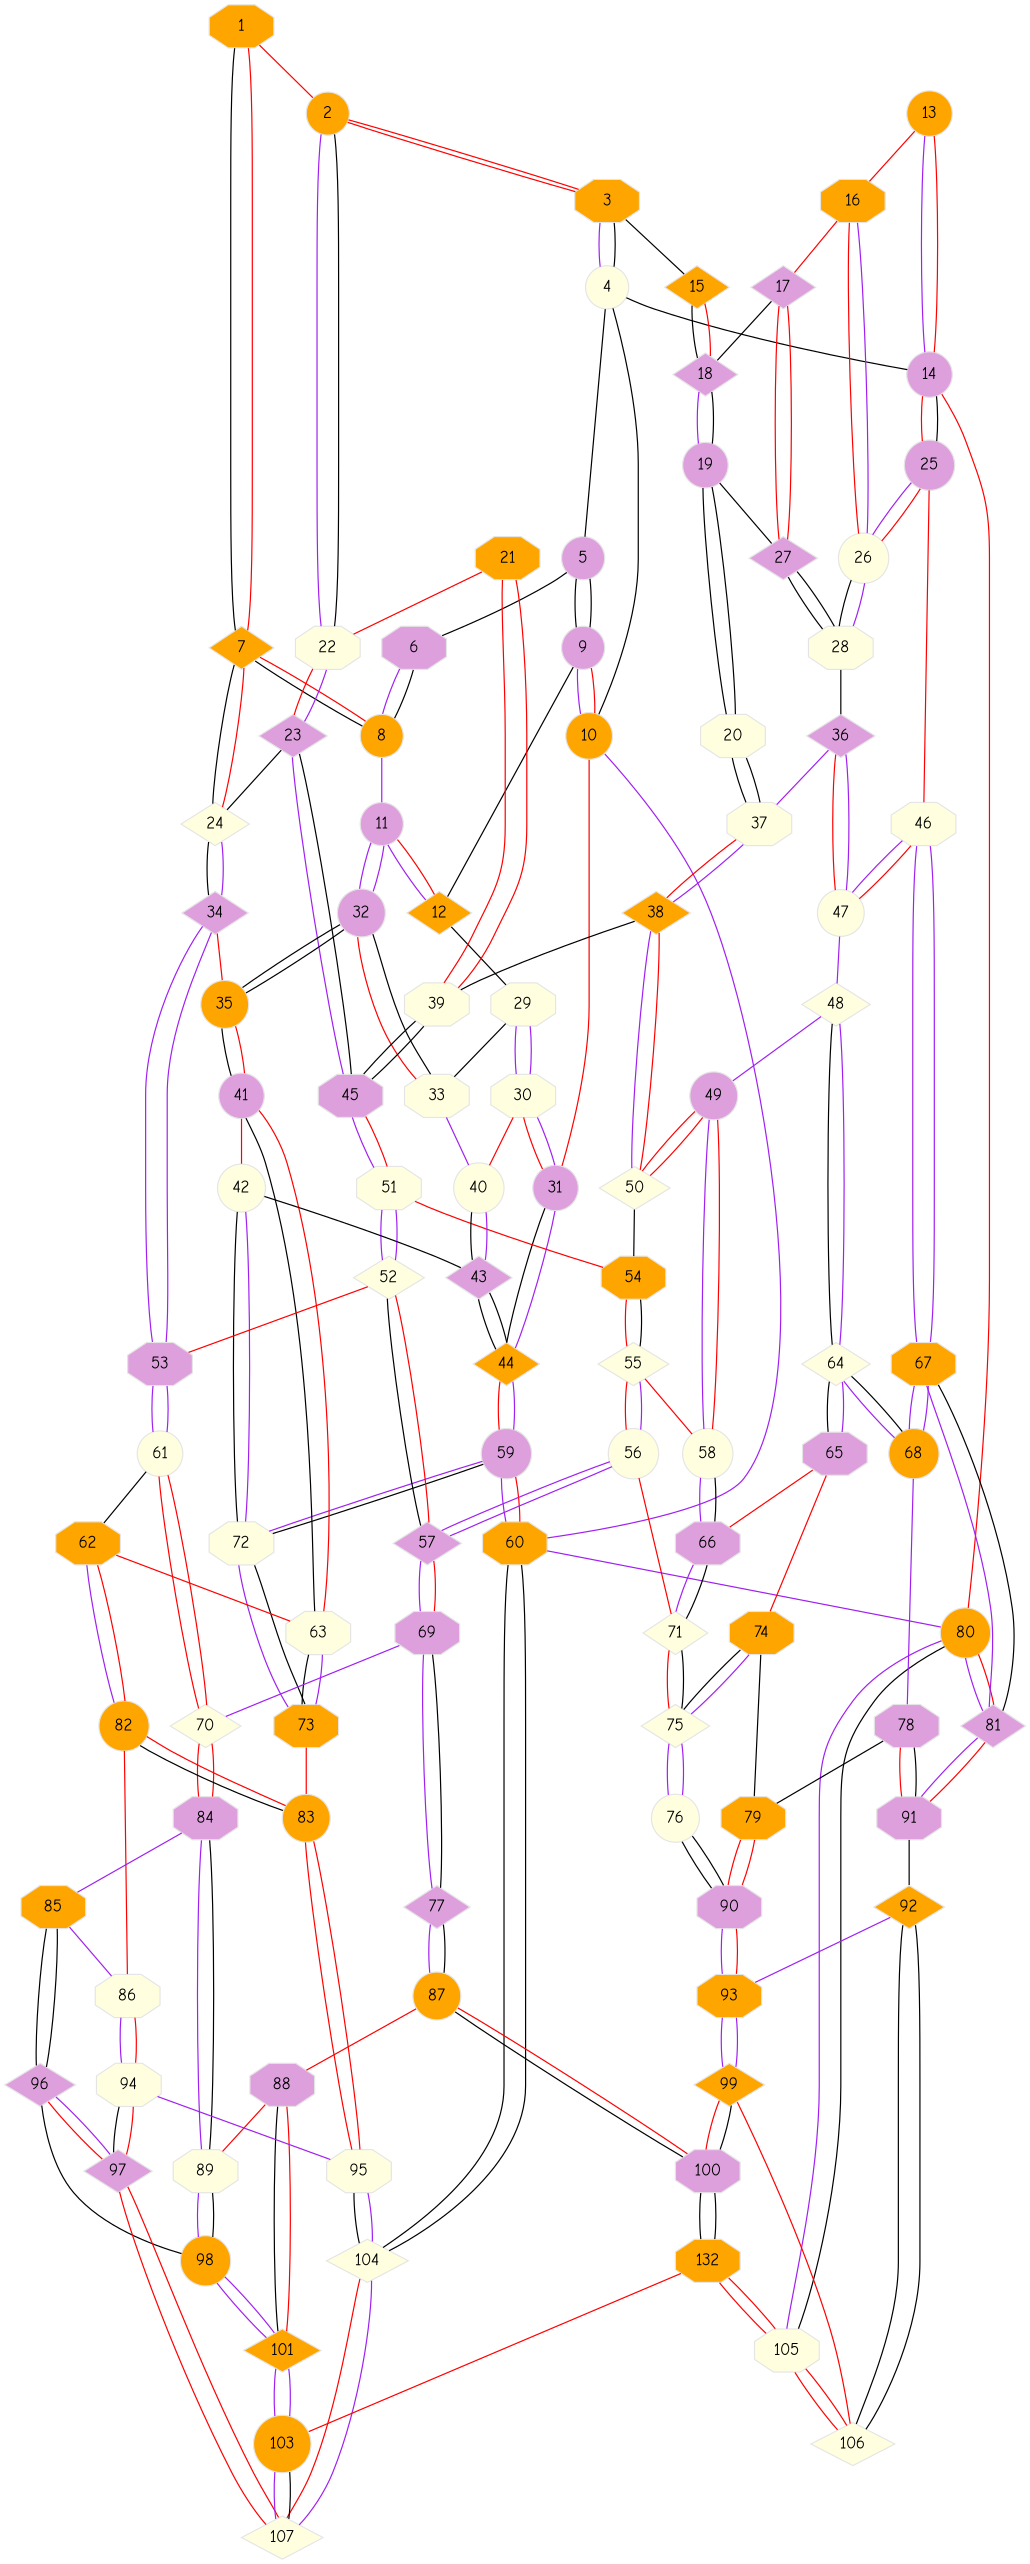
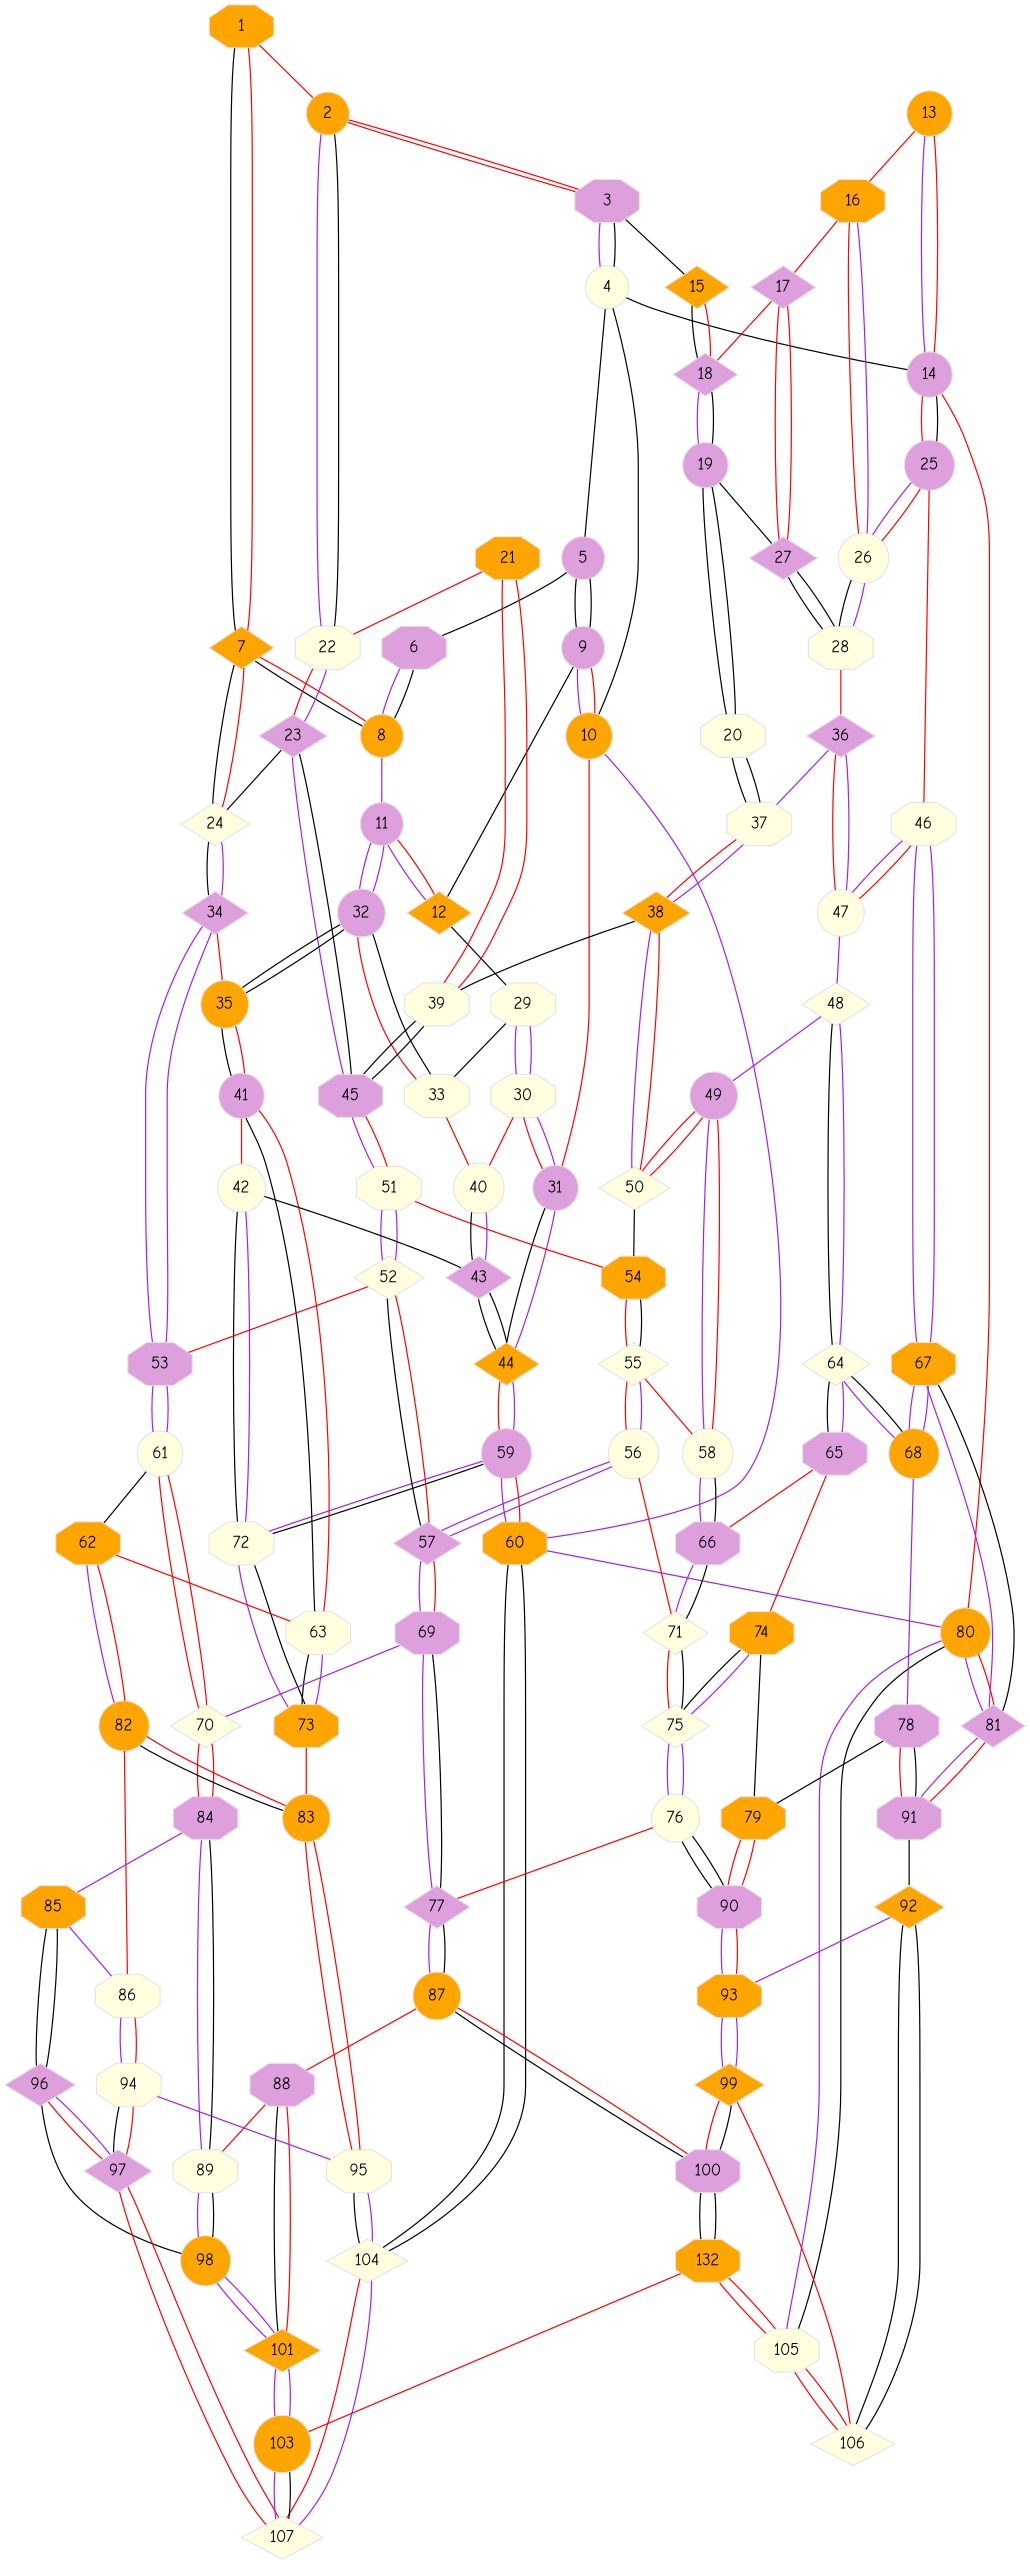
(607, 201) -> (607, 201)
(747, 328) -> (747, 328)
(841, 692) -> (841, 692)
(458, 1141) -> (458, 1141)
none -> (555, 1863)
